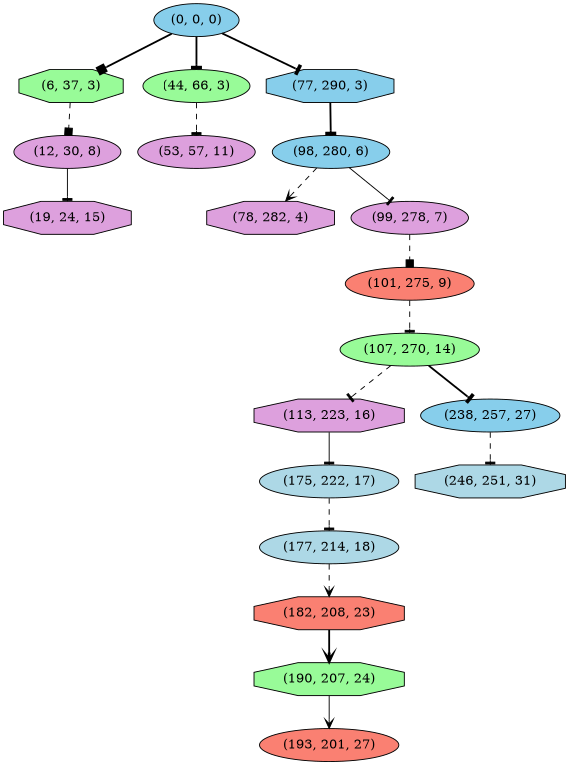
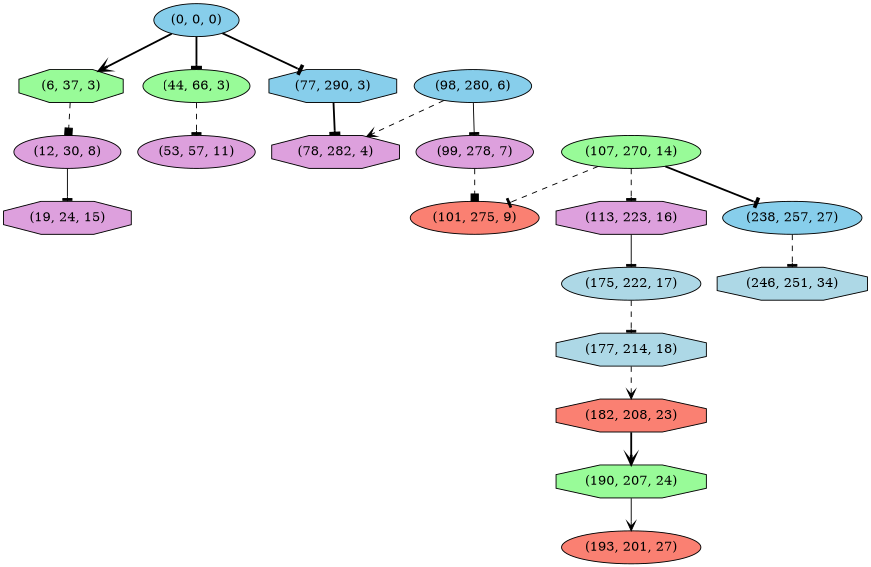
(139, 50) -> (139, 50)
(331, 117) -> (334, 117)
(410, 314) -> (555, 184)
(490, 481) -> (792, 284)
(329, 547) -> (631, 350)
